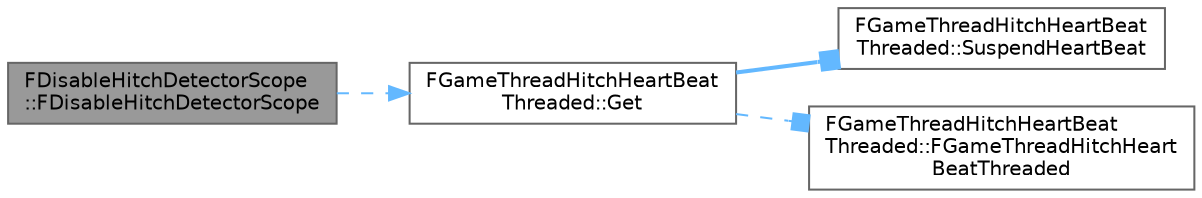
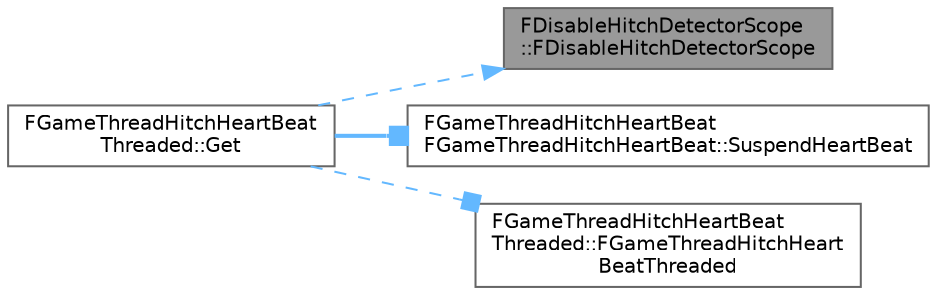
(1002, 39) -> (668, 136)
(363, 93) -> (401, 89)
